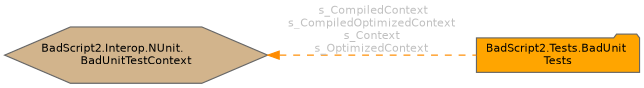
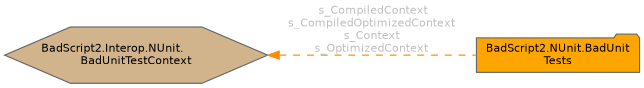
(558, 55) -> (558, 55)
